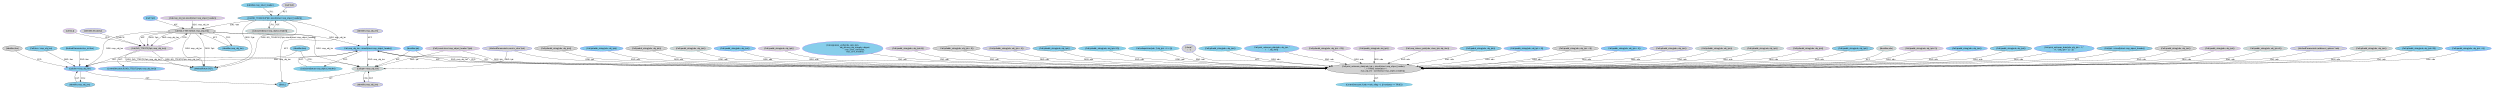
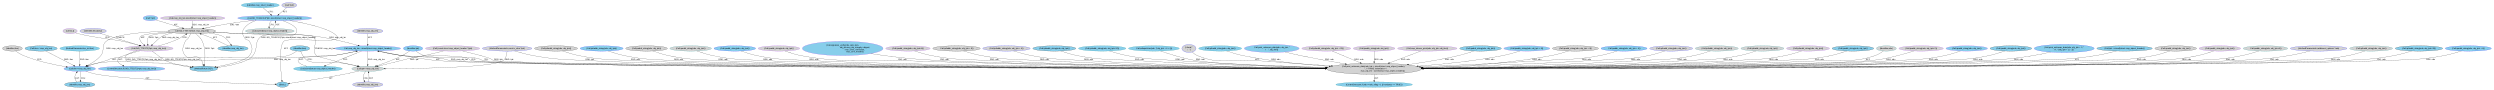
(275, 18) -> (275, 18)
(325, 48) -> (325, 48)
(1427, 48) -> (1427, 48)
